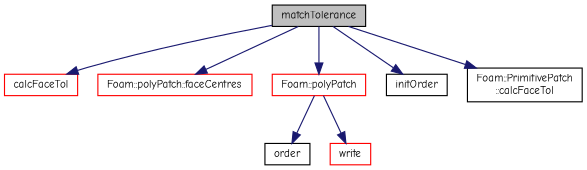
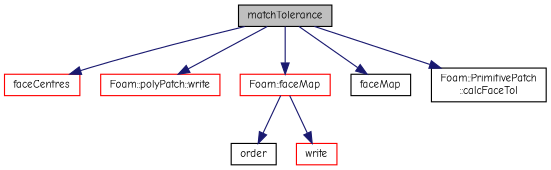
(41, 85) -> (42, 85)
(175, 85) -> (160, 85)
(319, 85) -> (285, 85)
(417, 85) -> (381, 85)
